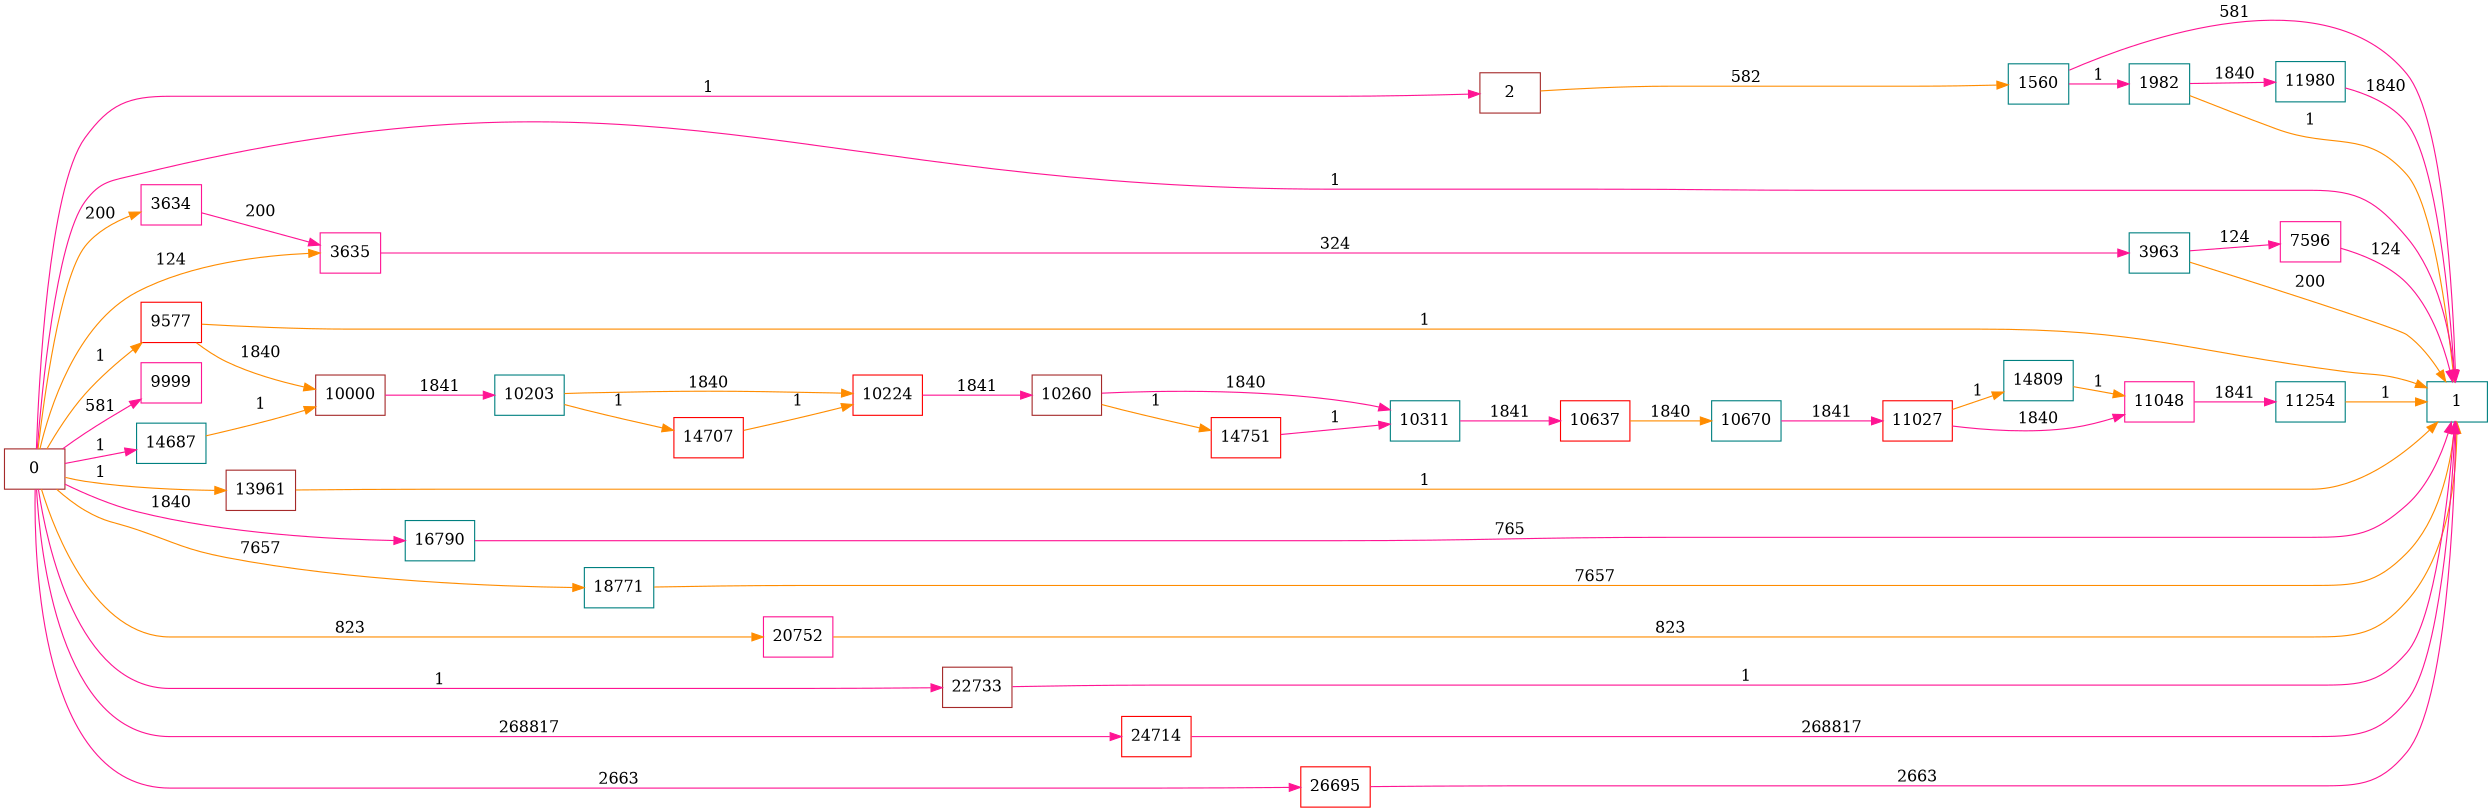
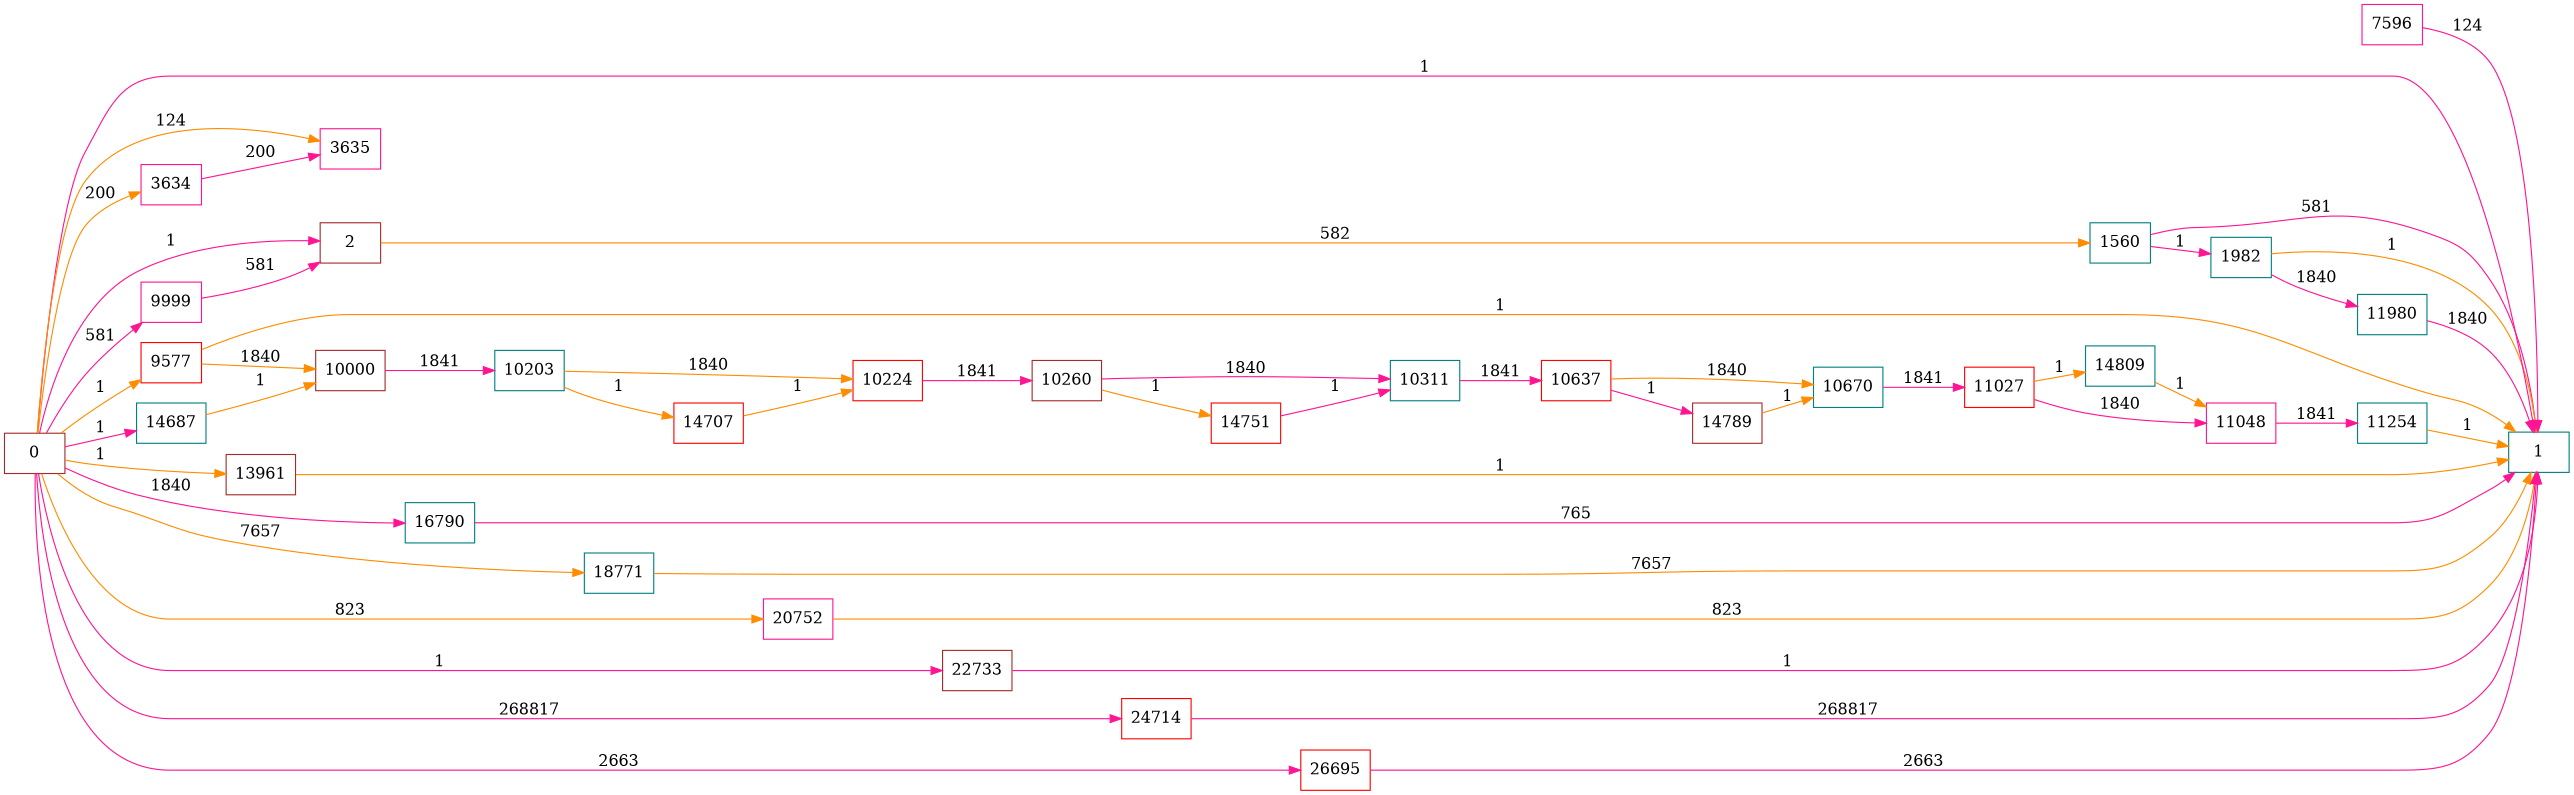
(2159, 253) -> none
none -> (257, 287)
none -> (1727, 423)
